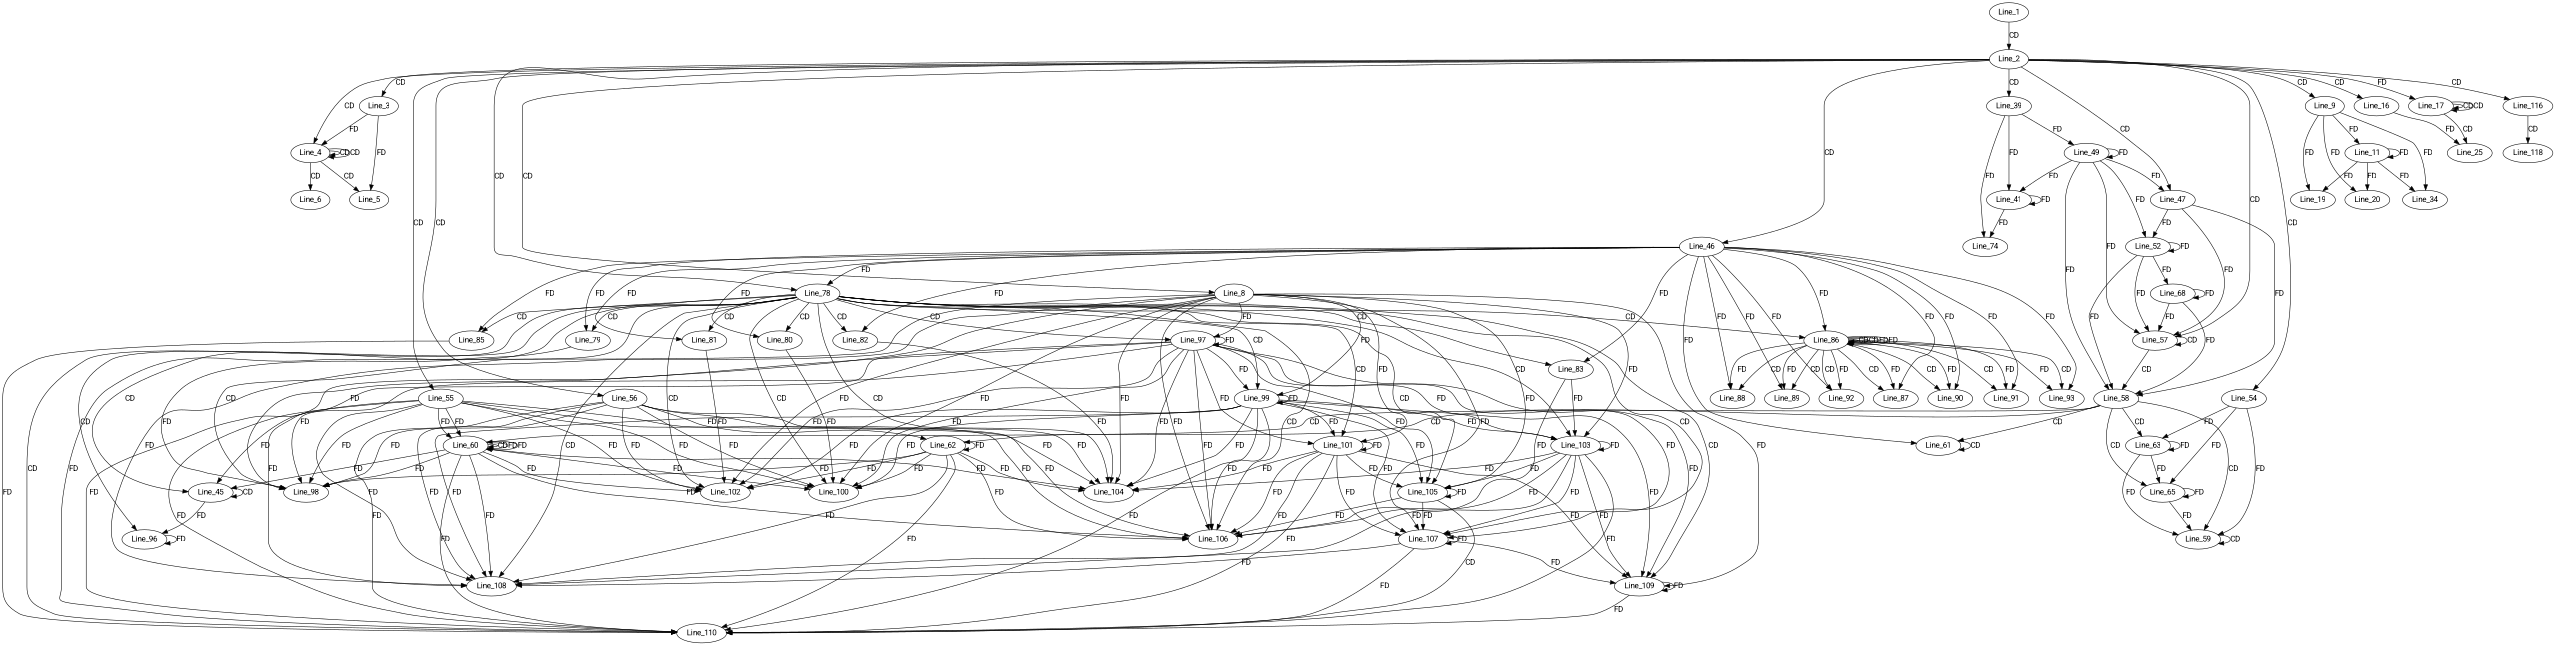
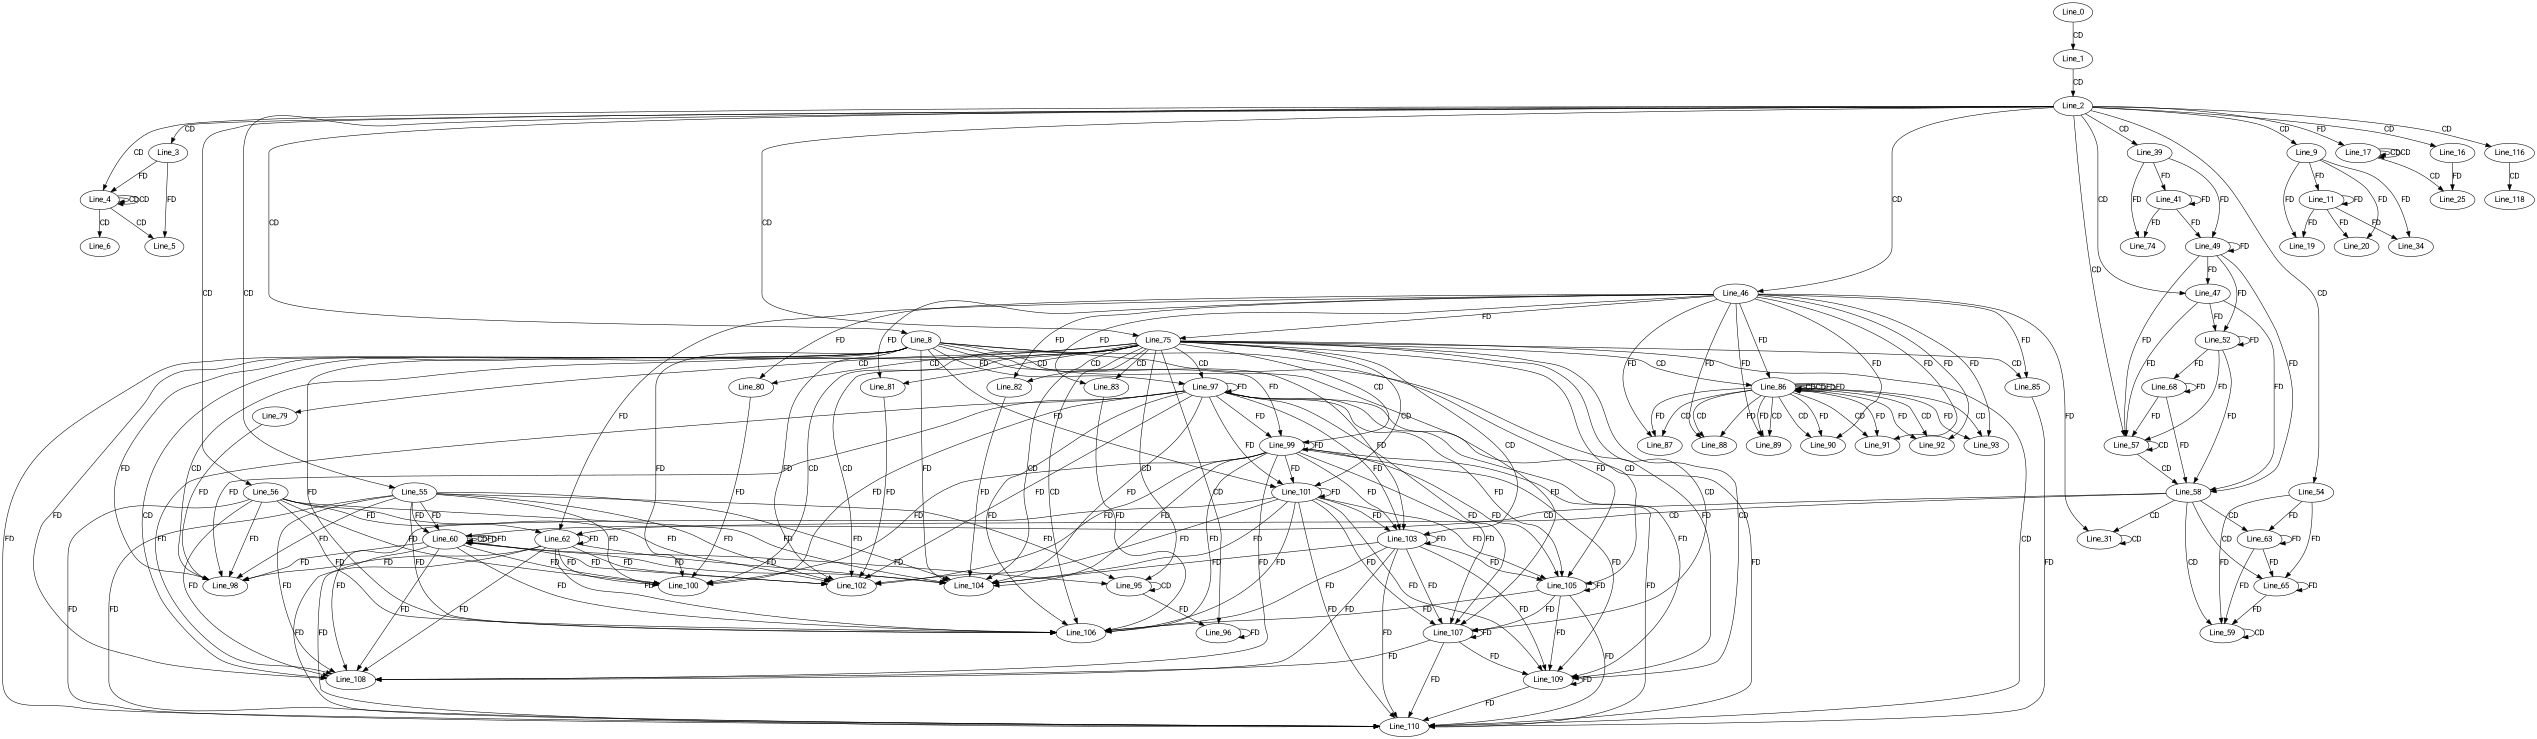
none -> (2073, 12)
(2047, 173) -> (2187, 221)
(1113, 251) -> (867, 313)
(817, 294) -> (1158, 341)
(1573, 405) -> (1354, 509)
(1938, 446) -> (2100, 539)
(211, 493) -> (1129, 586)
none -> (1083, 559)
(1470, 563) -> (1609, 657)
none -> (1555, 630)
